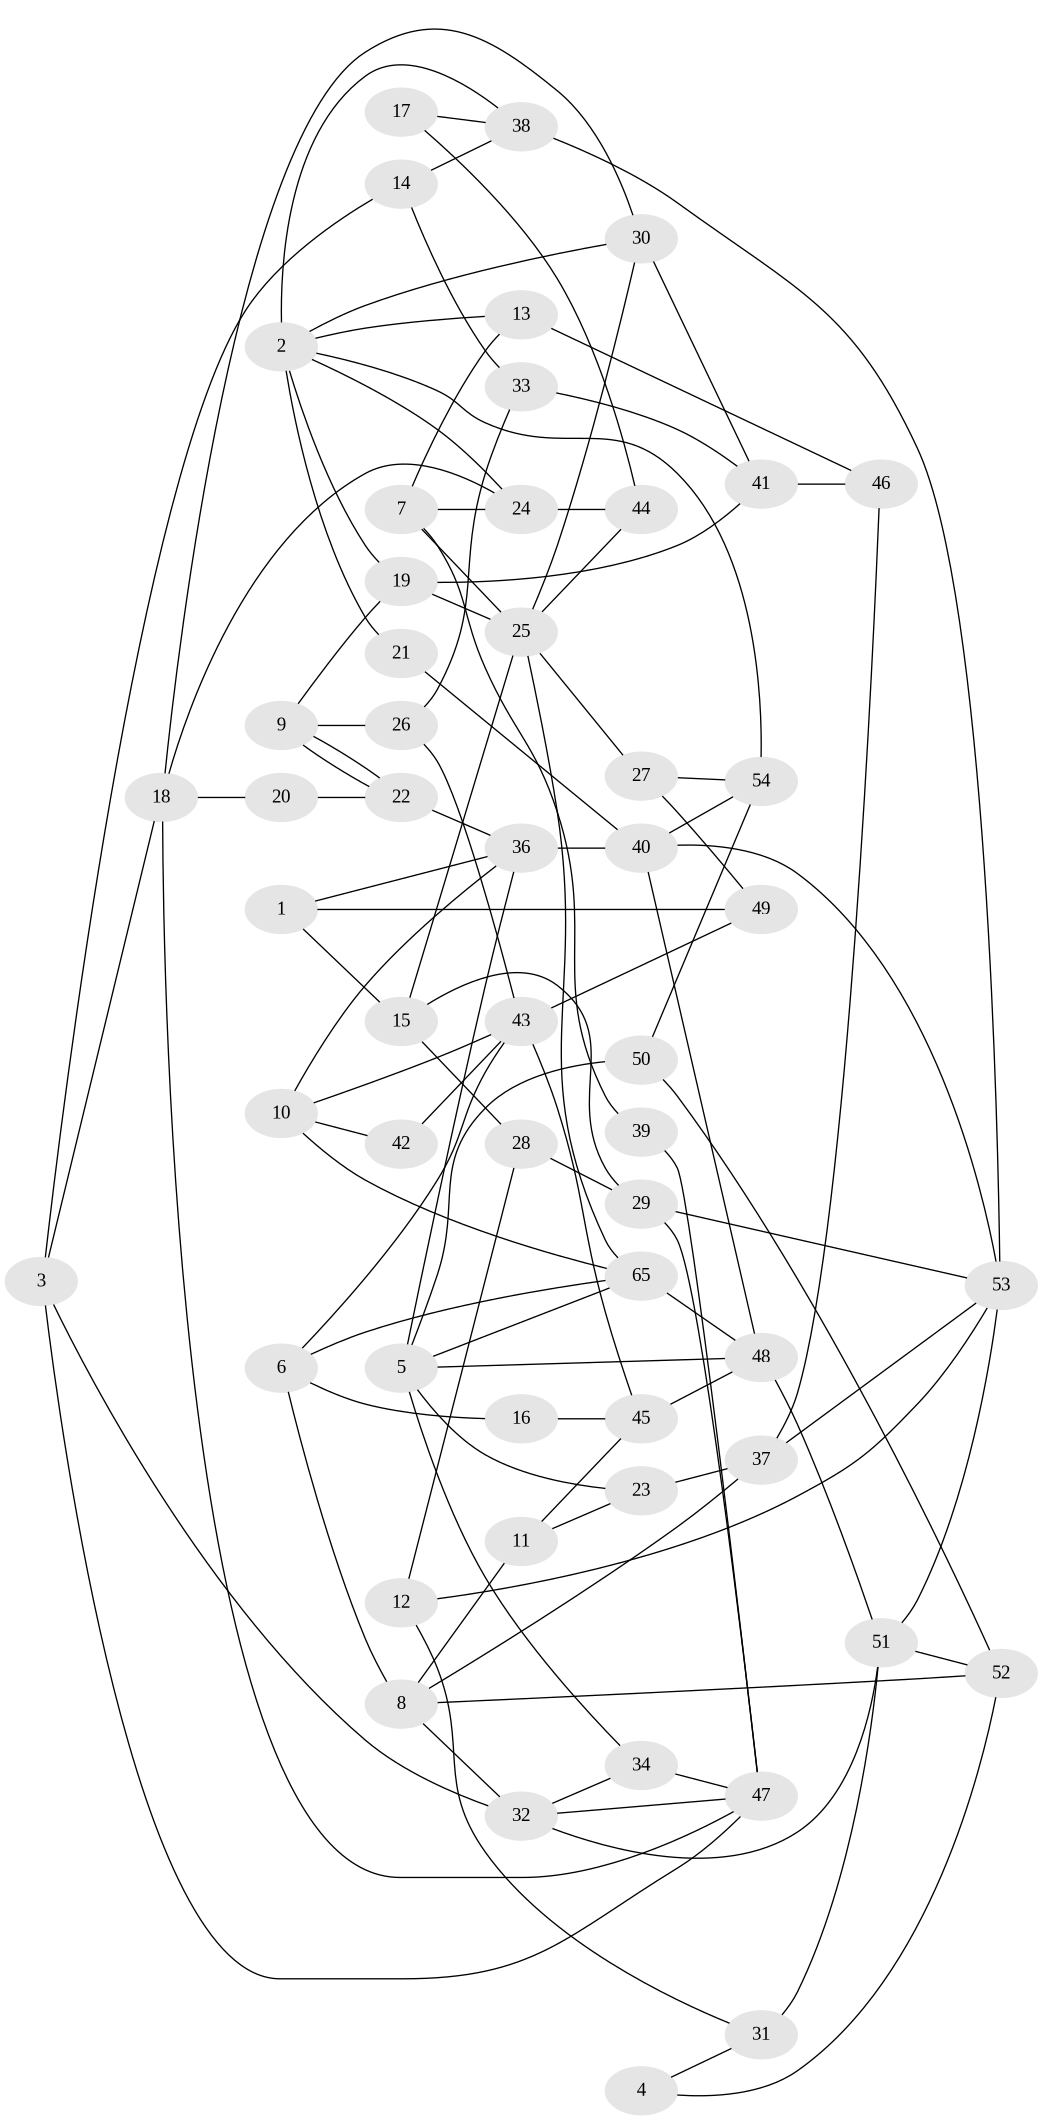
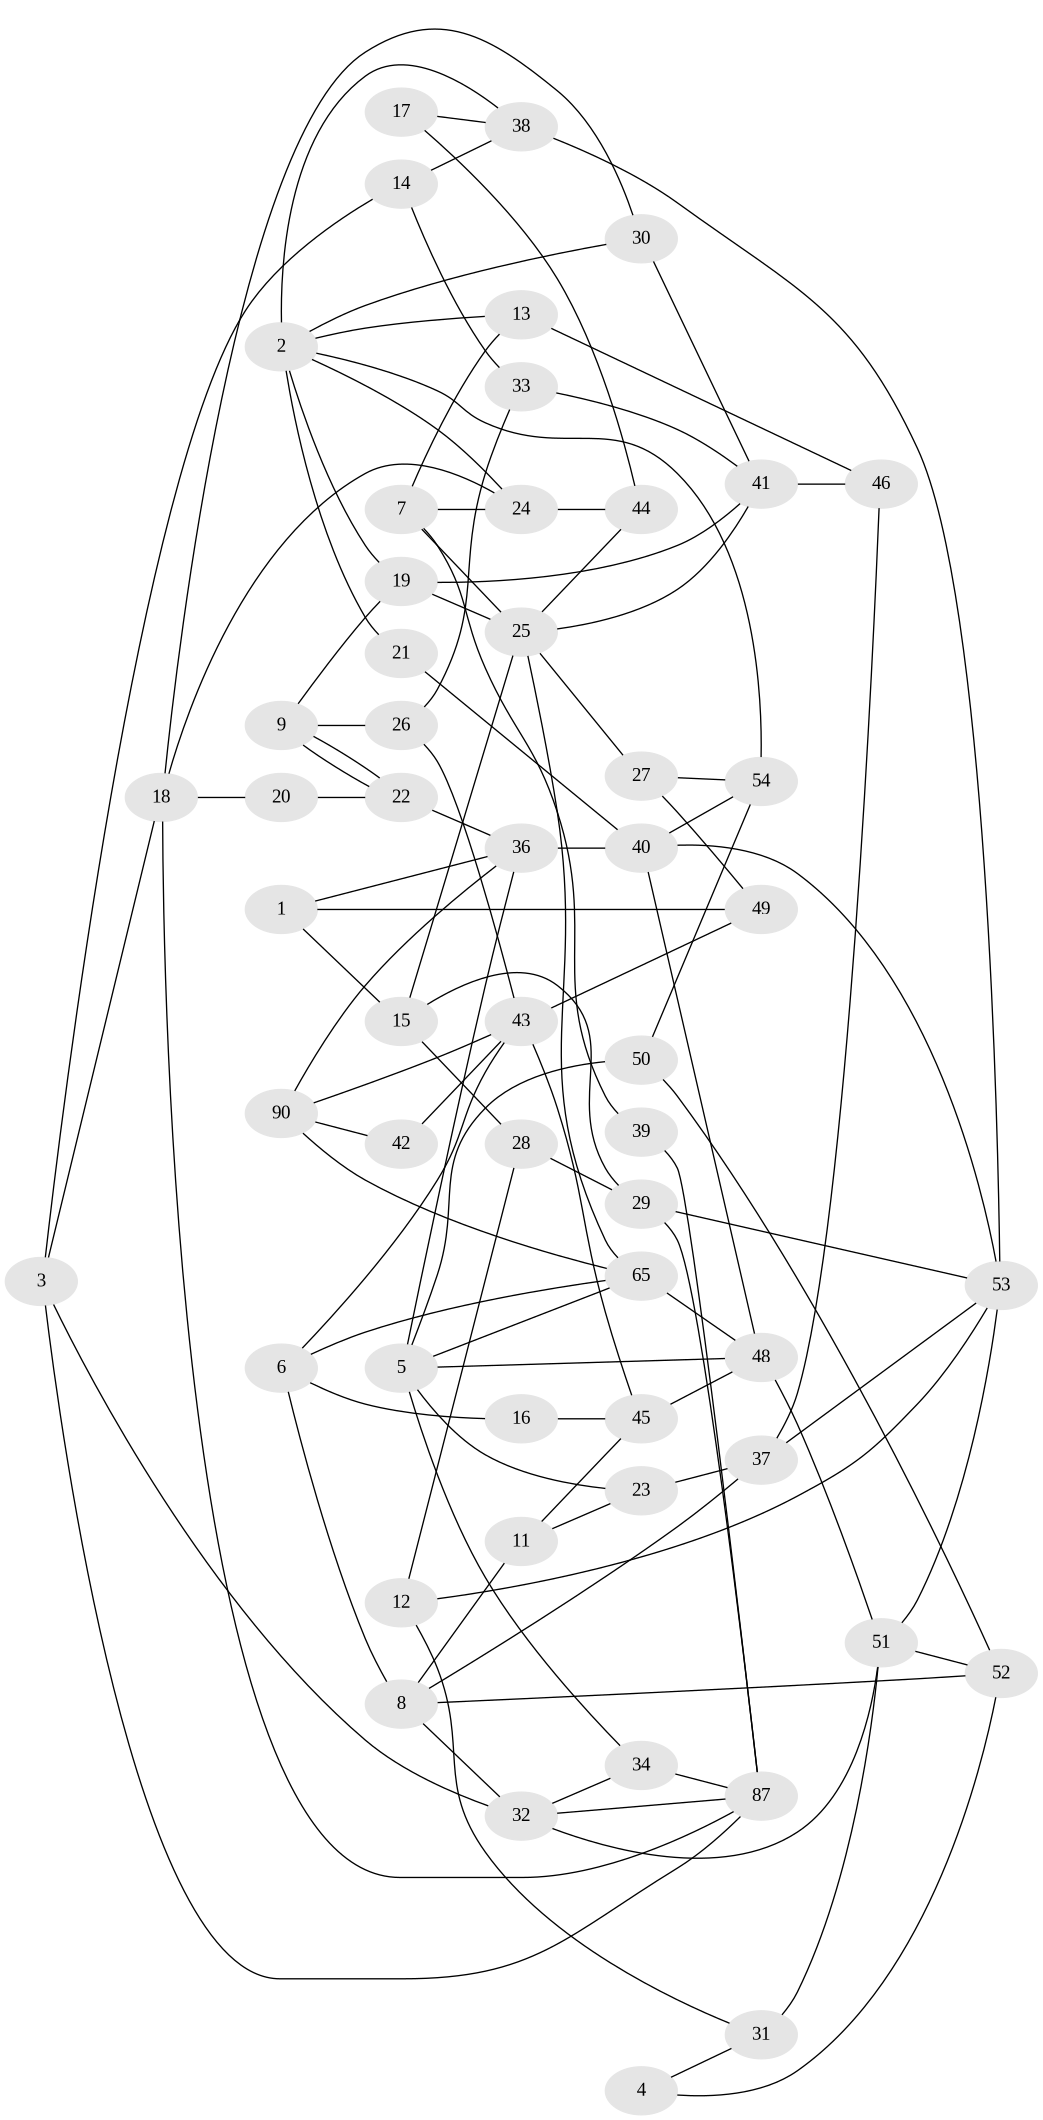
(587, 446) -> (670, 594)
(281, 1113) -> (281, 1113)
(761, 1796) -> (761, 1796)
